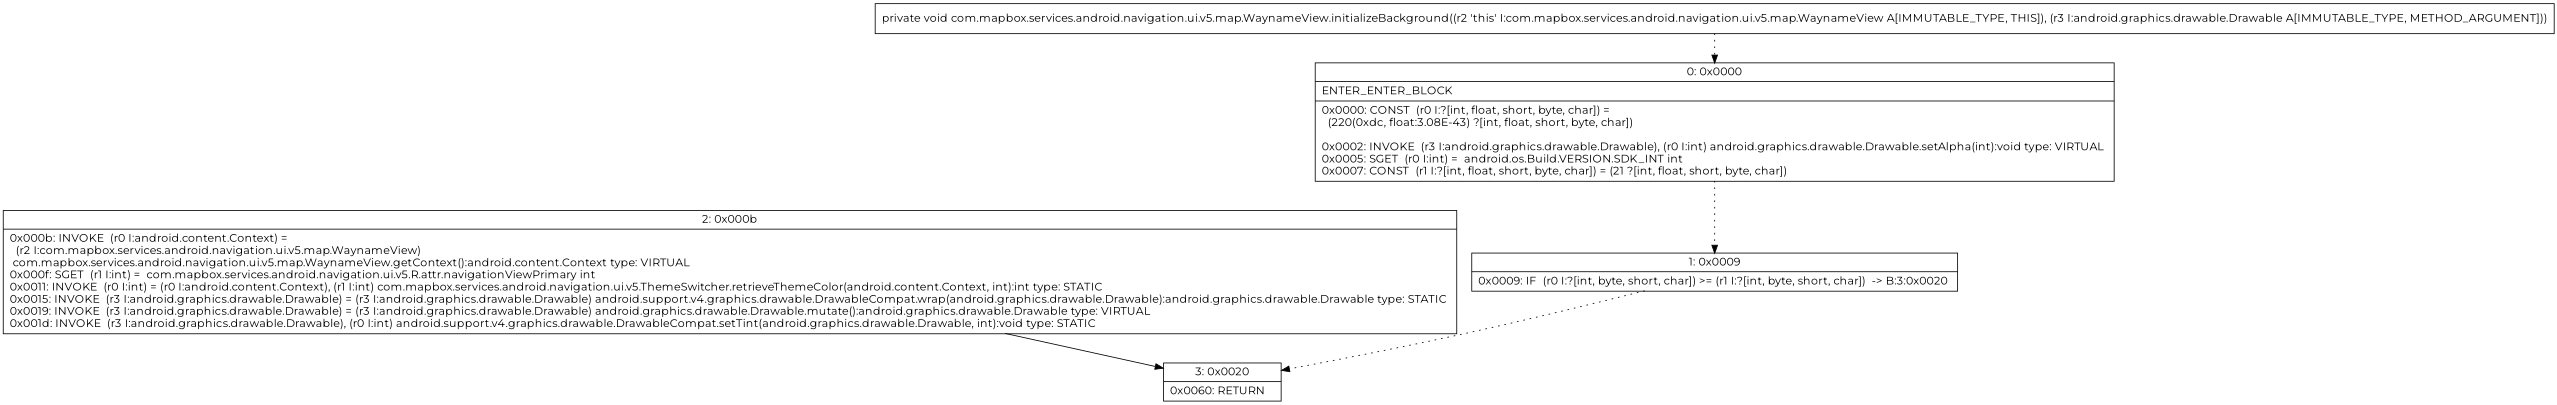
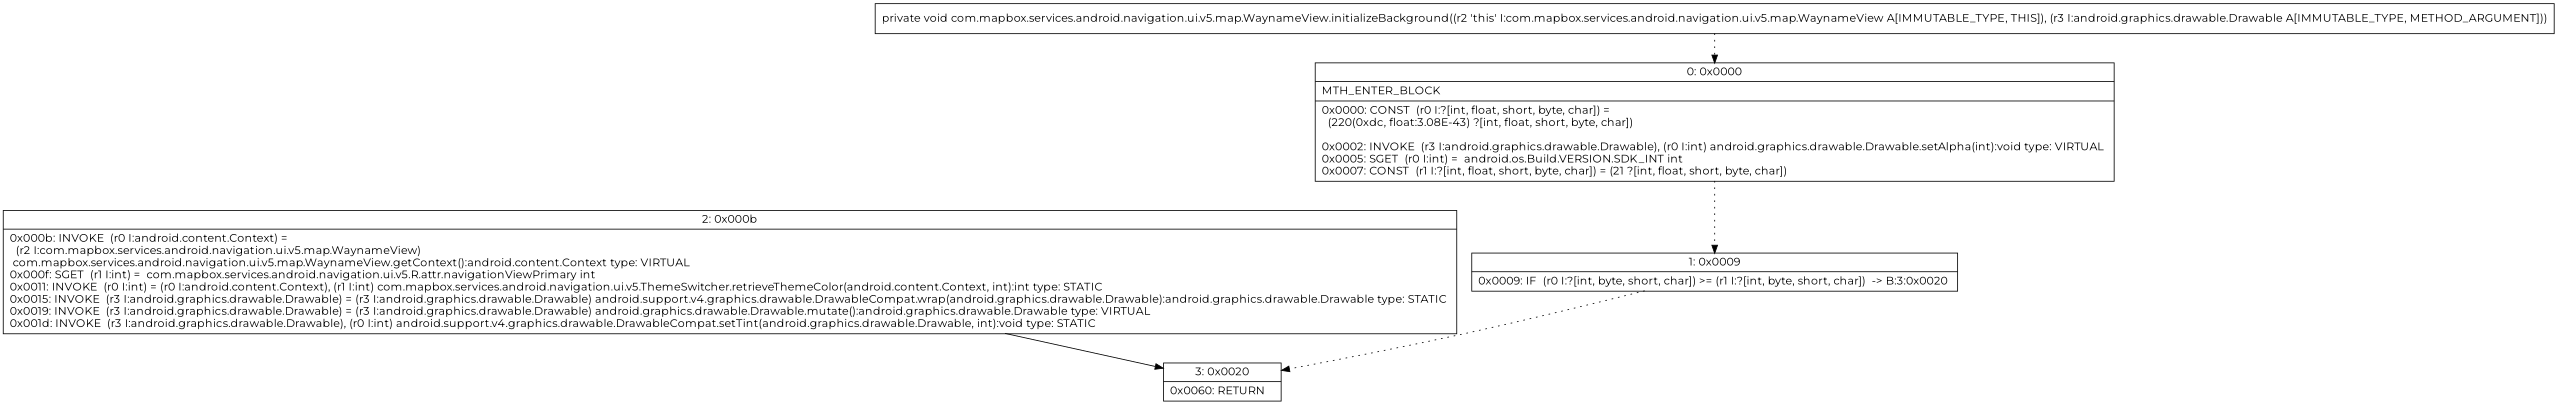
(1387, 91) -> (1381, 91)
